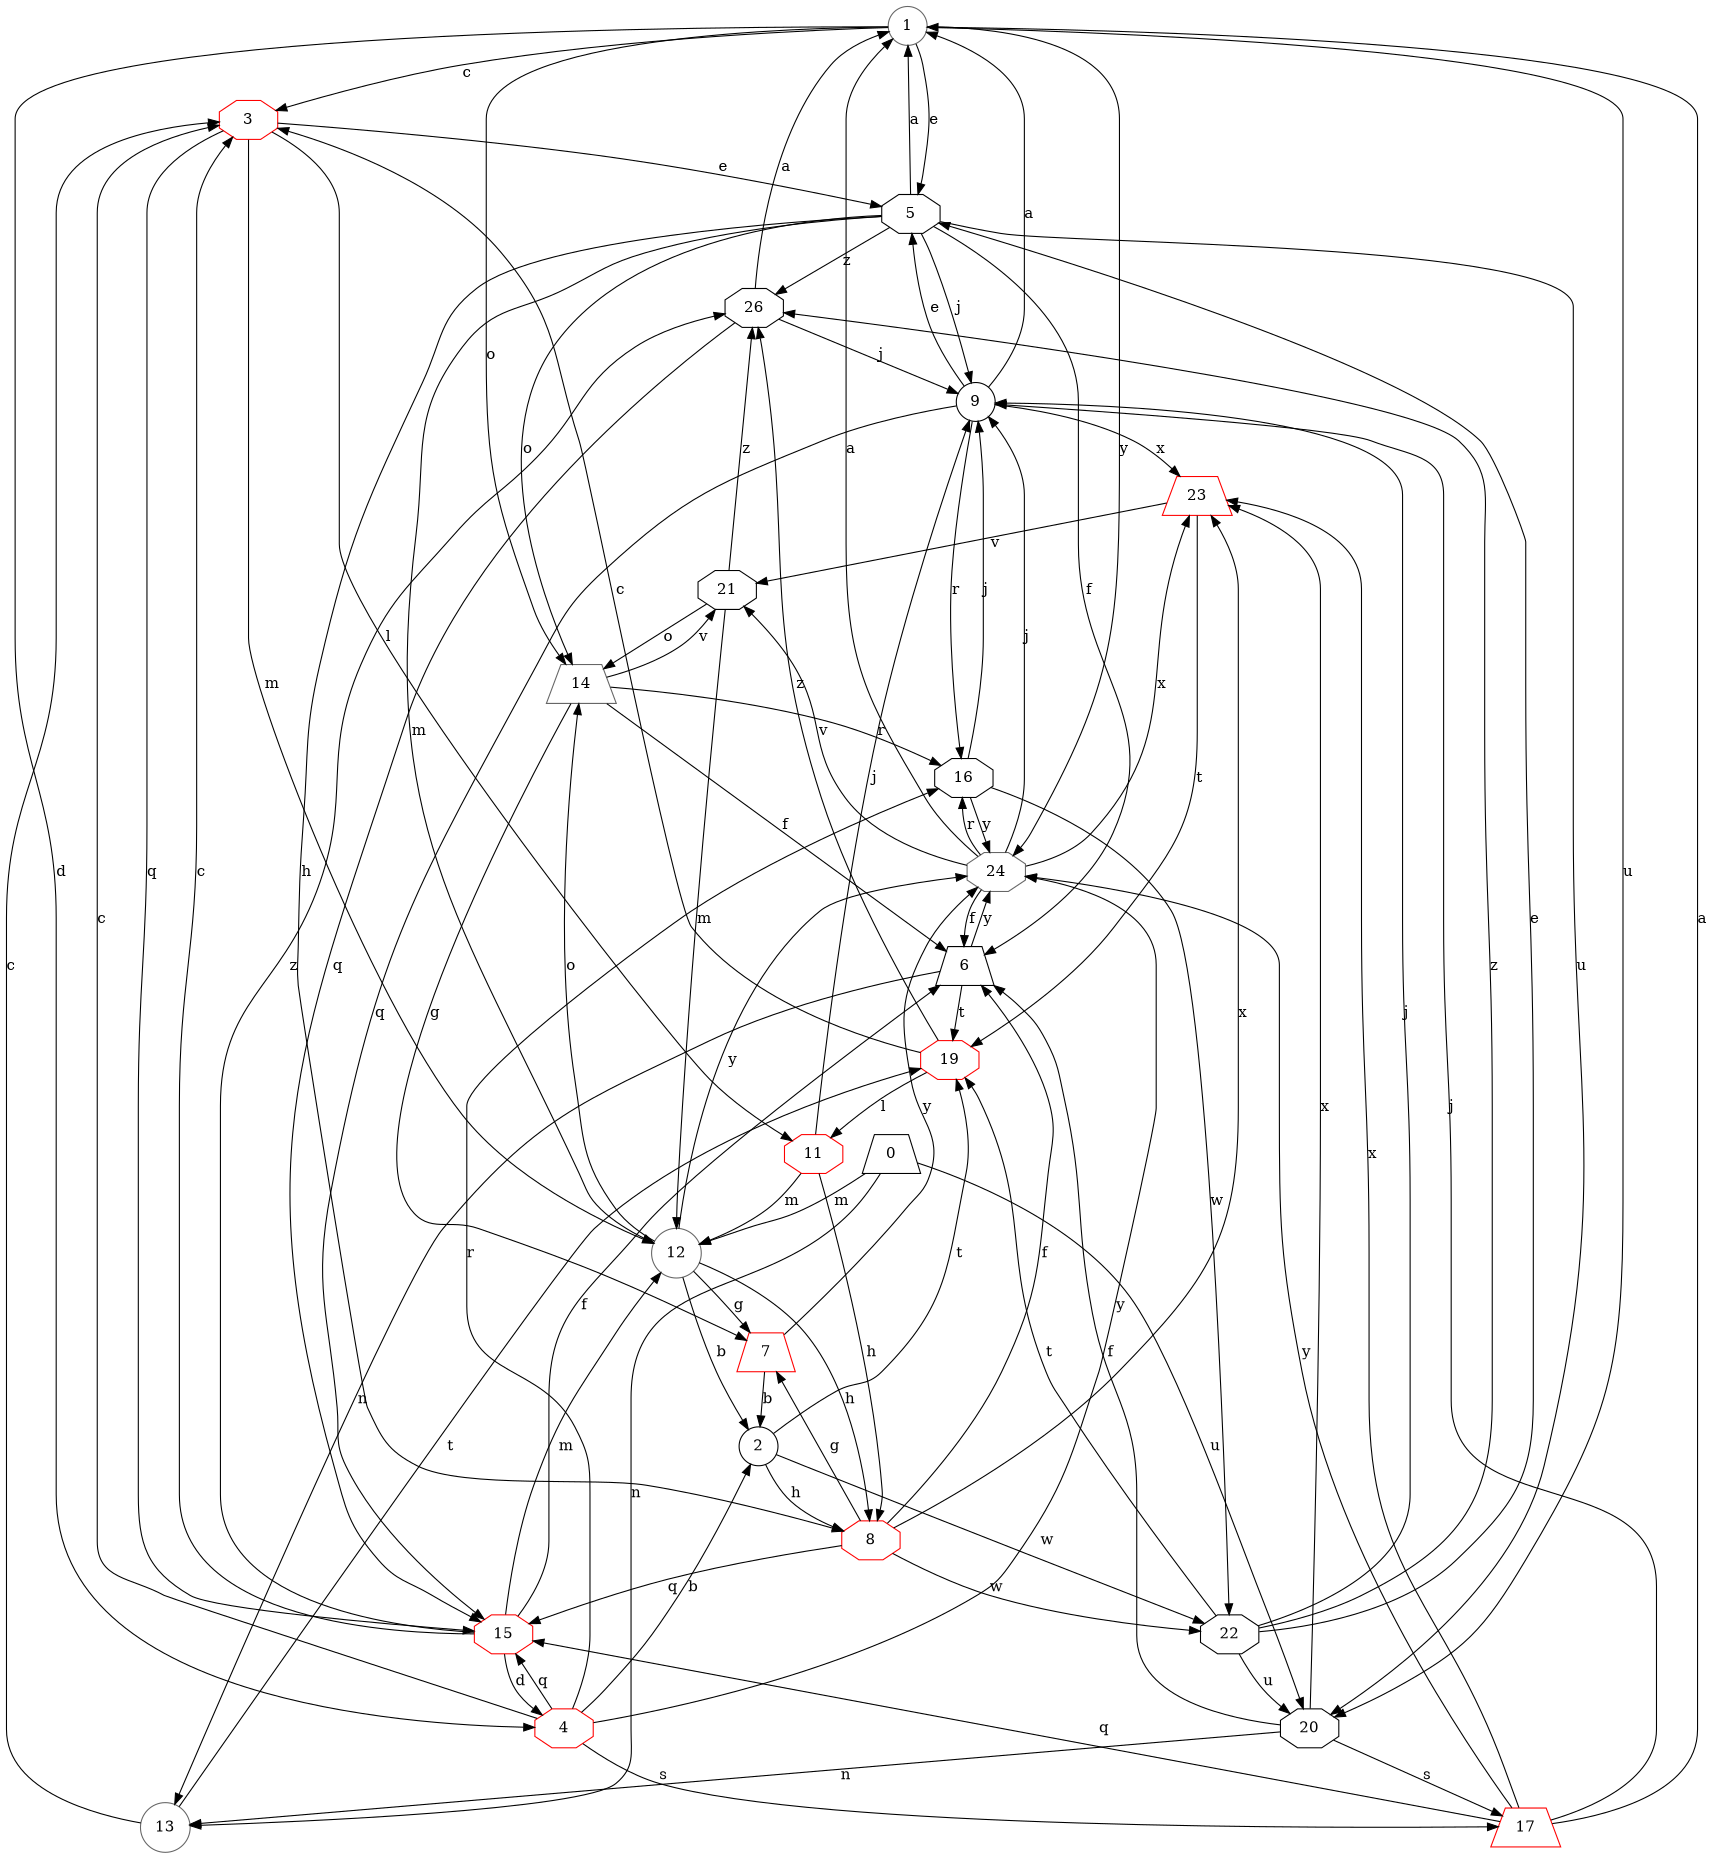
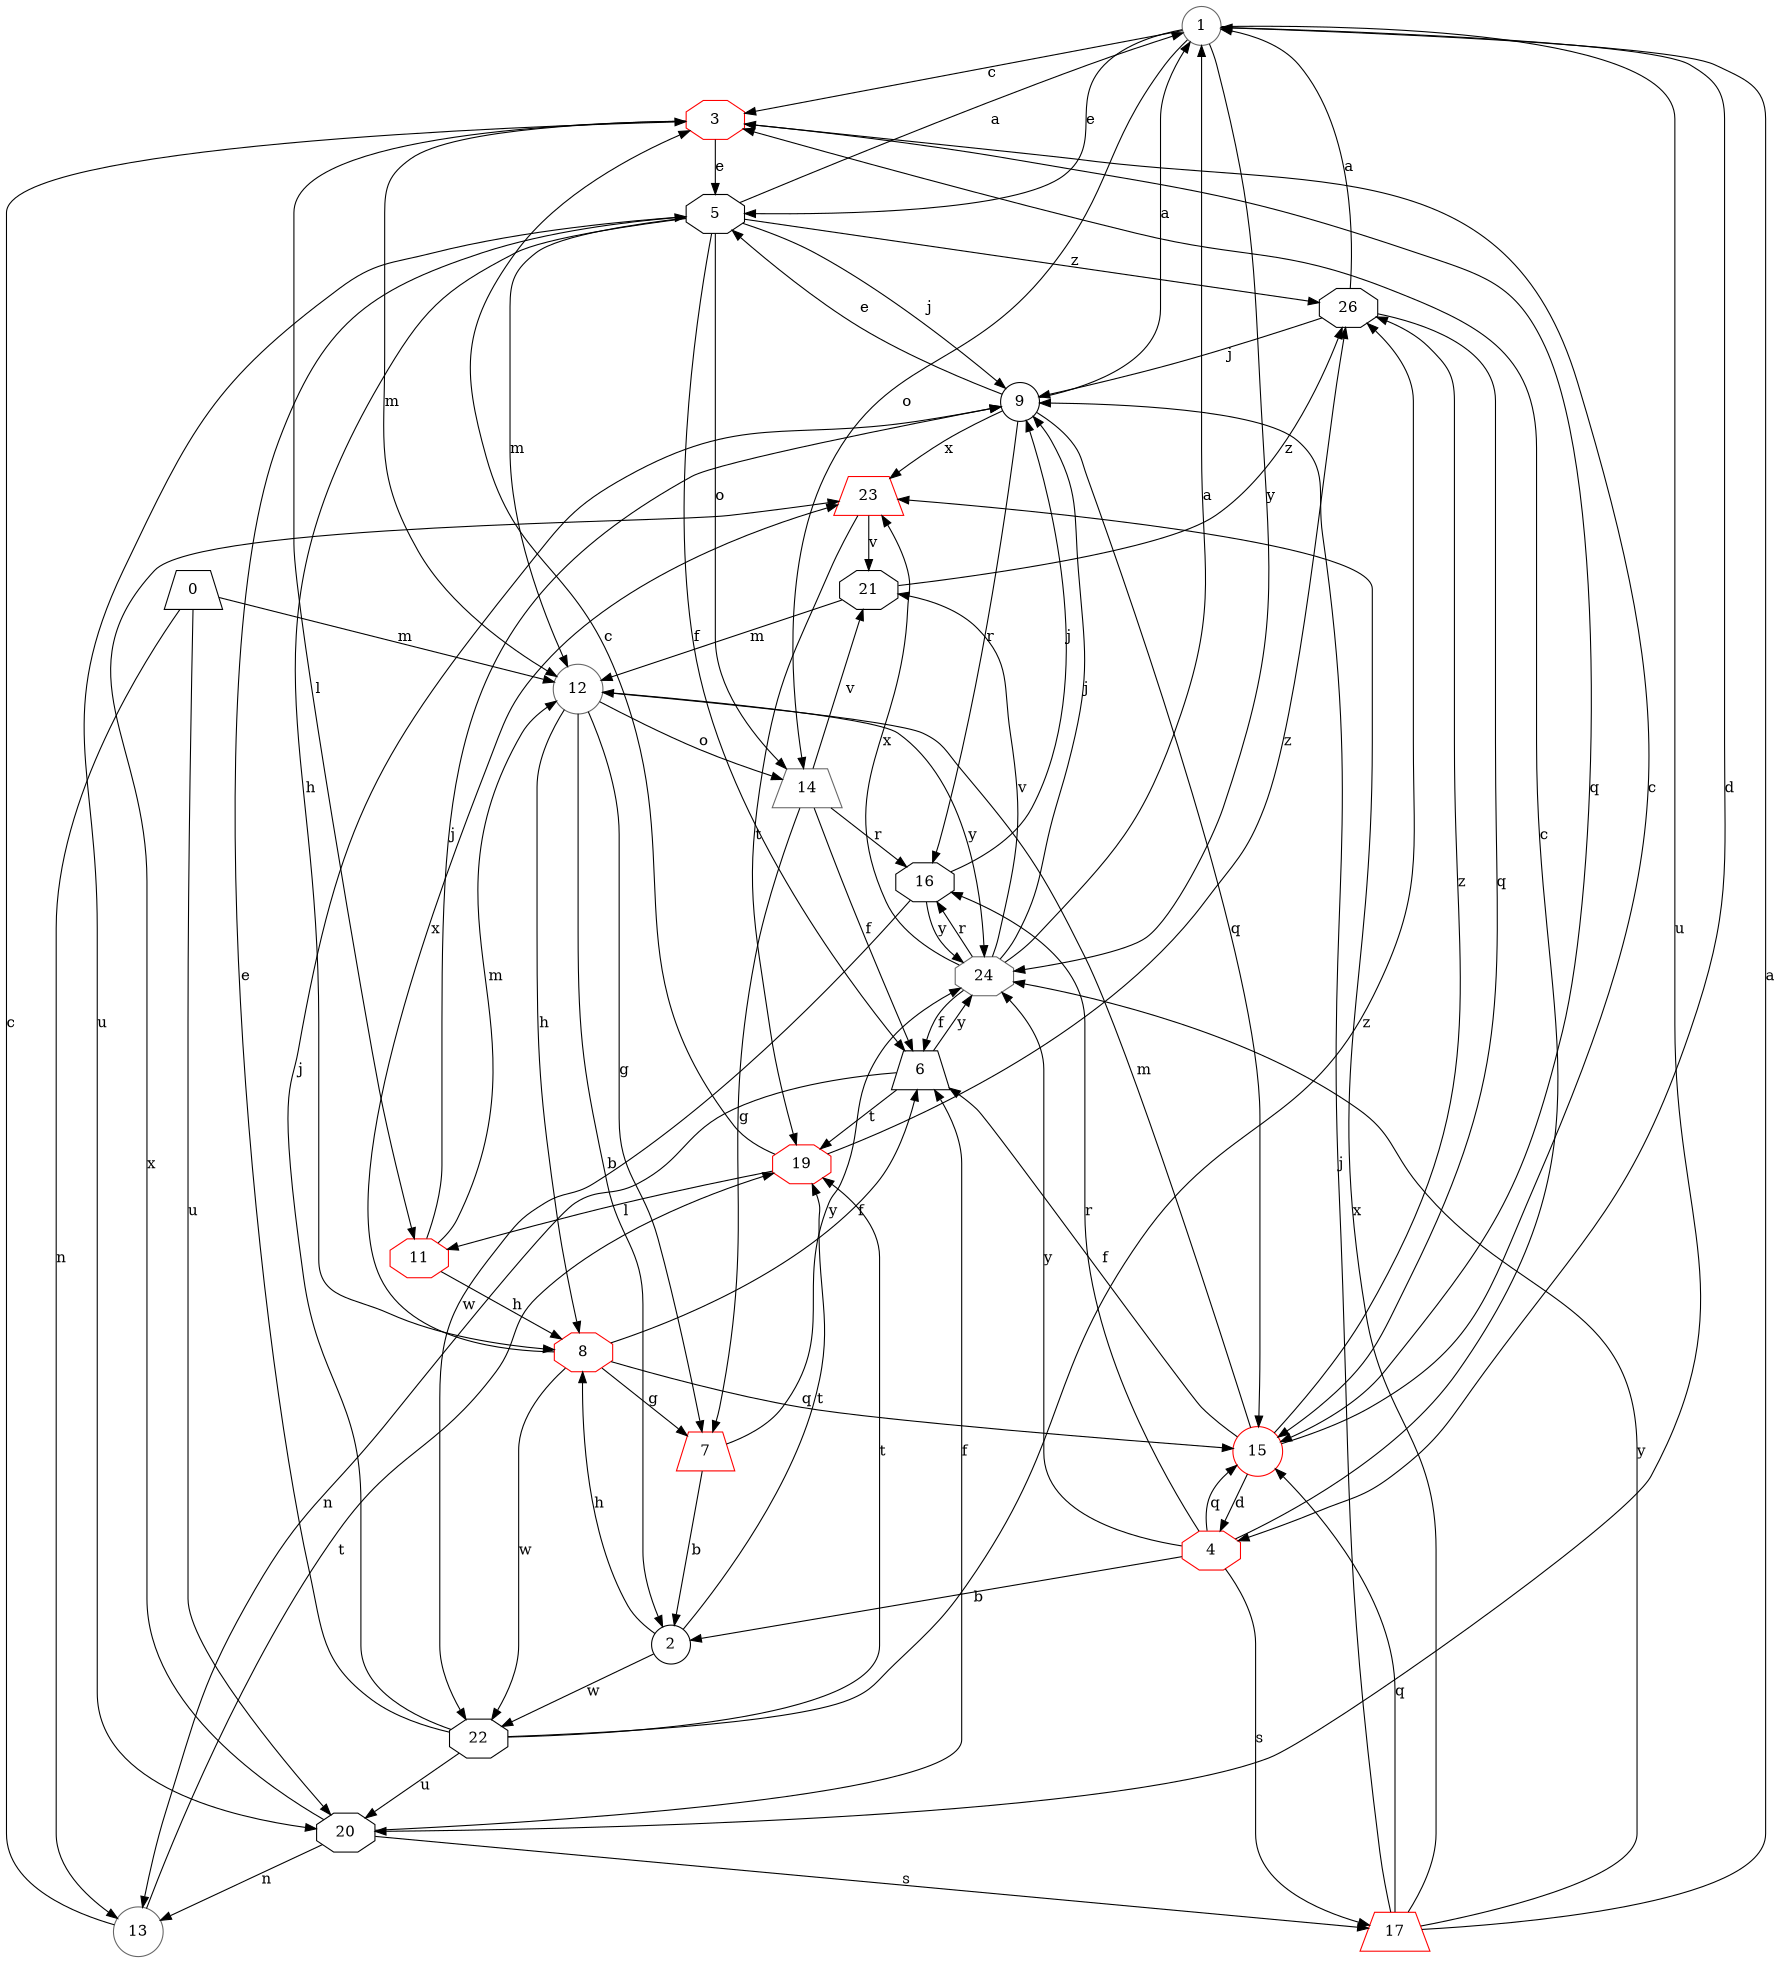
(660, 633) -> none
(504, 1634) -> (1258, 1451)
